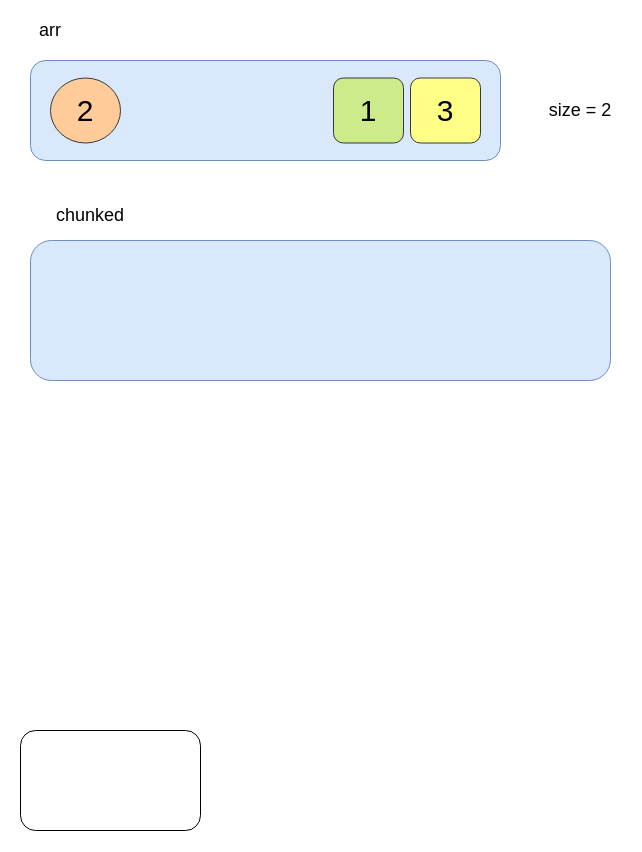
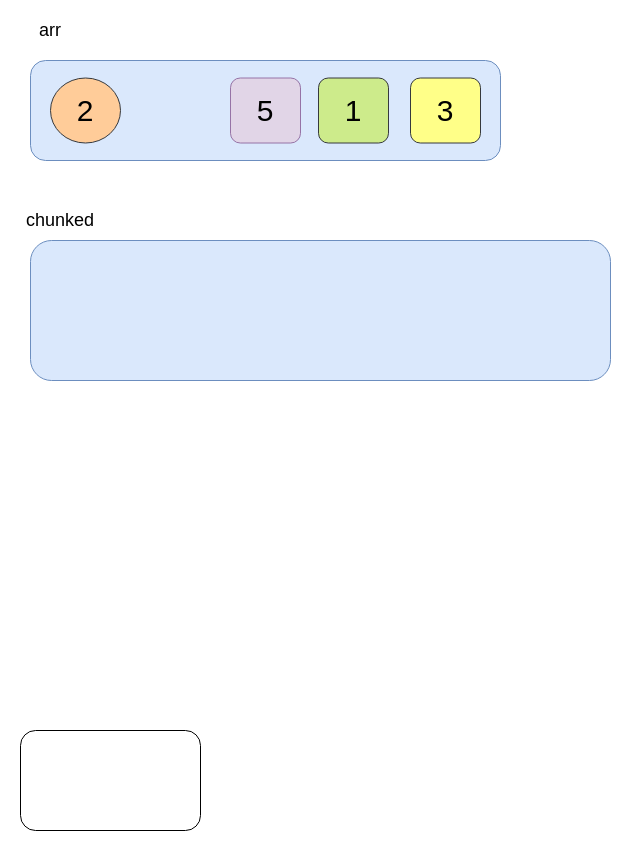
none -> (266, 111)
(369, 111) -> (354, 111)
(581, 111) -> none
(91, 216) -> (61, 221)
